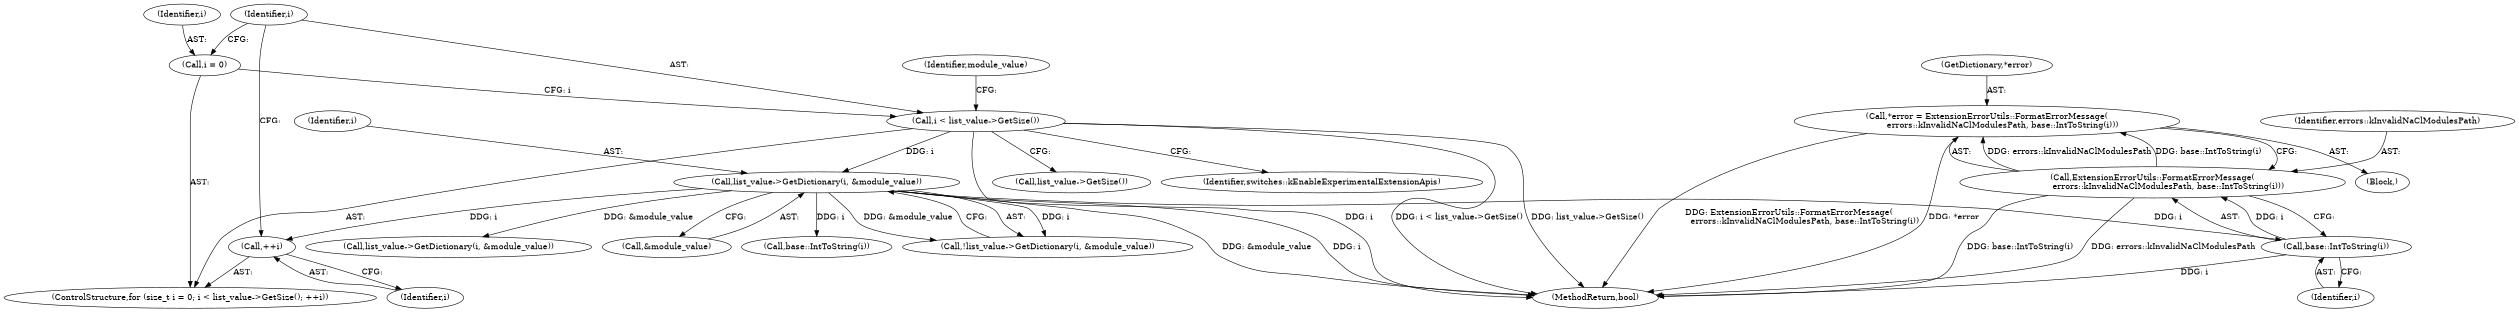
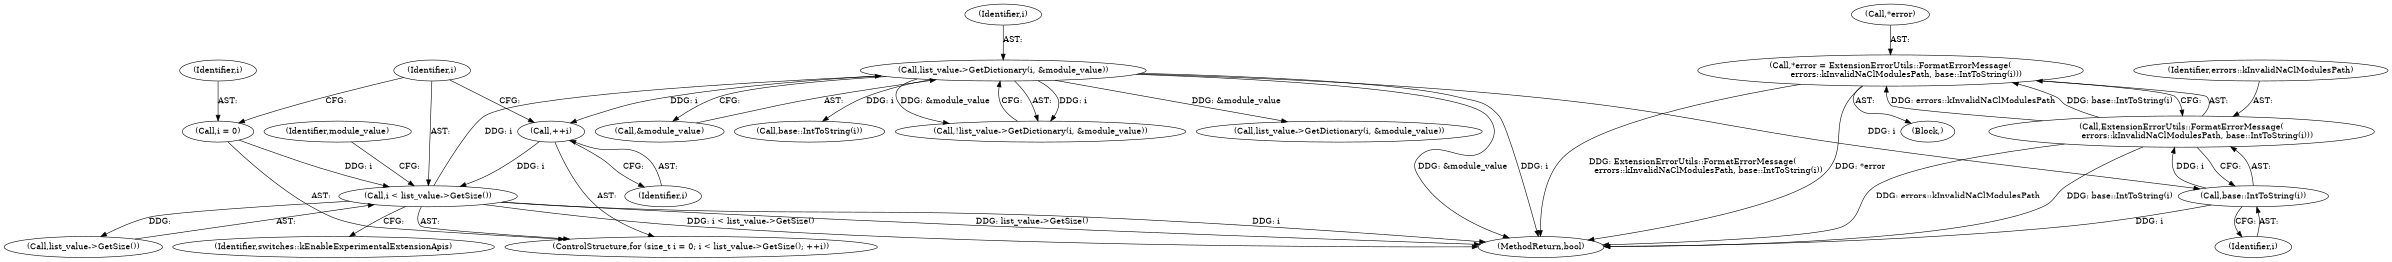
(1987, 65) -> (1890, 15)
(558, 91) -> (359, 167)
(1042, 152) -> (161, 222)
none -> (504, 166)
none -> (252, 222)
